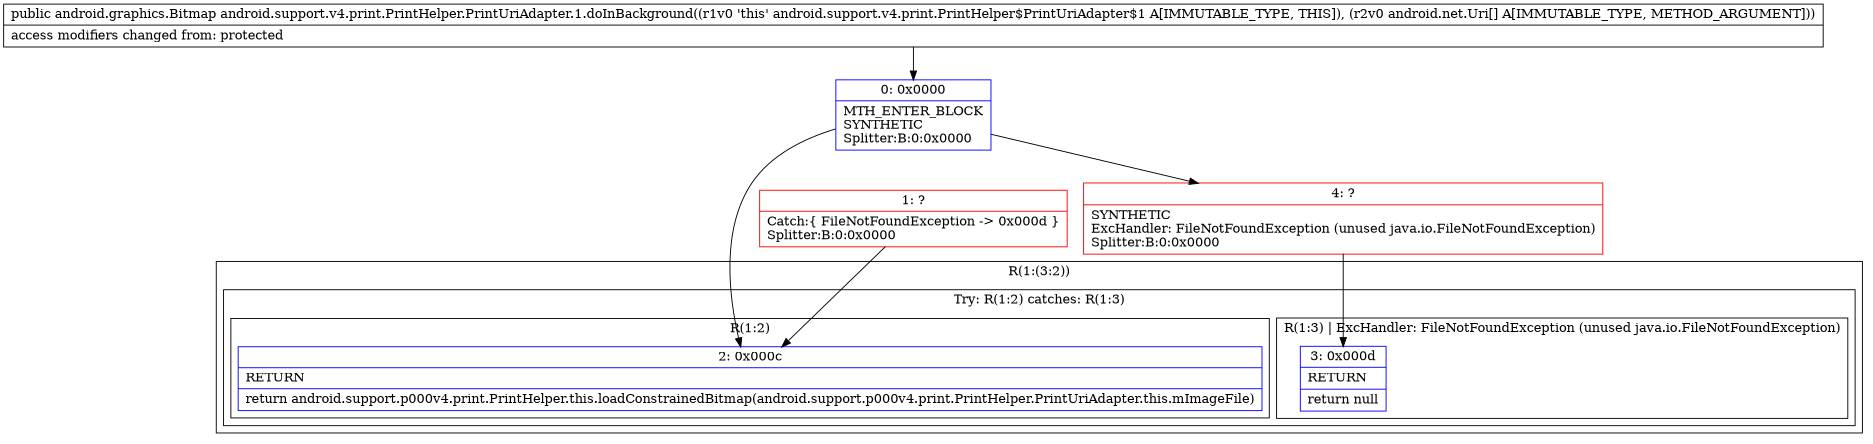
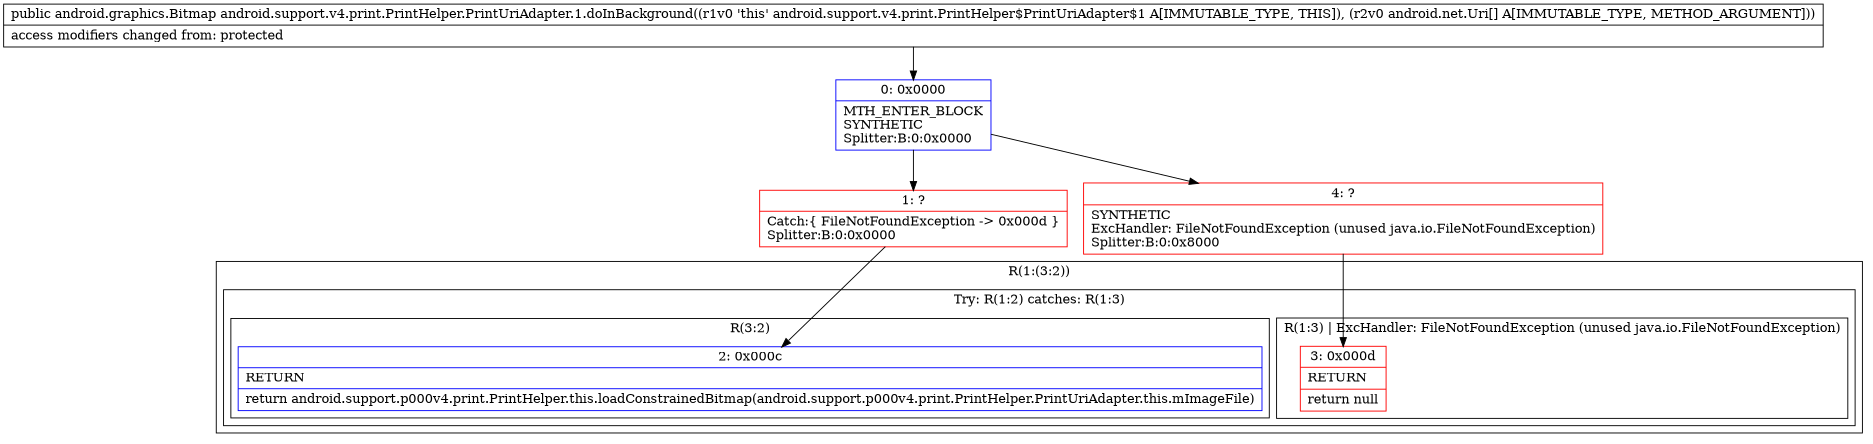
(739, 209) -> (913, 166)
(1156, 243) -> (1156, 243)
(750, 329) -> (750, 329)
(1343, 379) -> (1343, 379)
